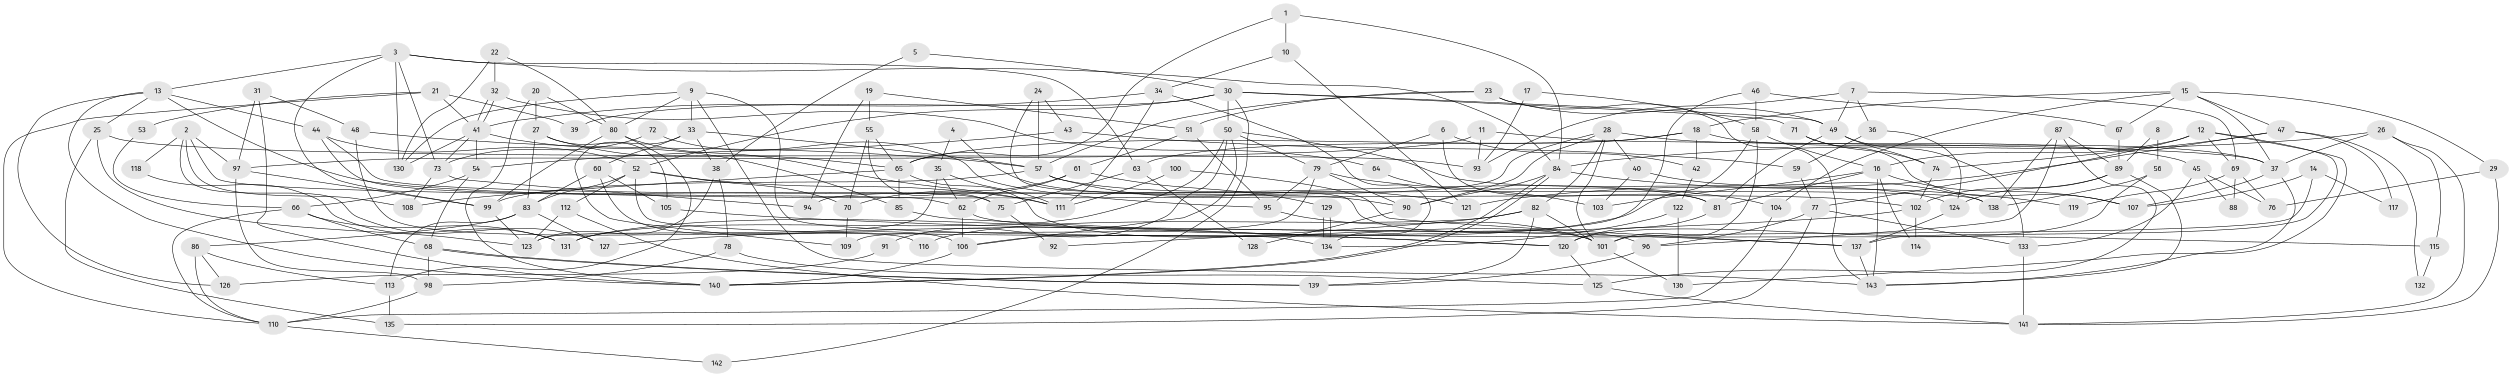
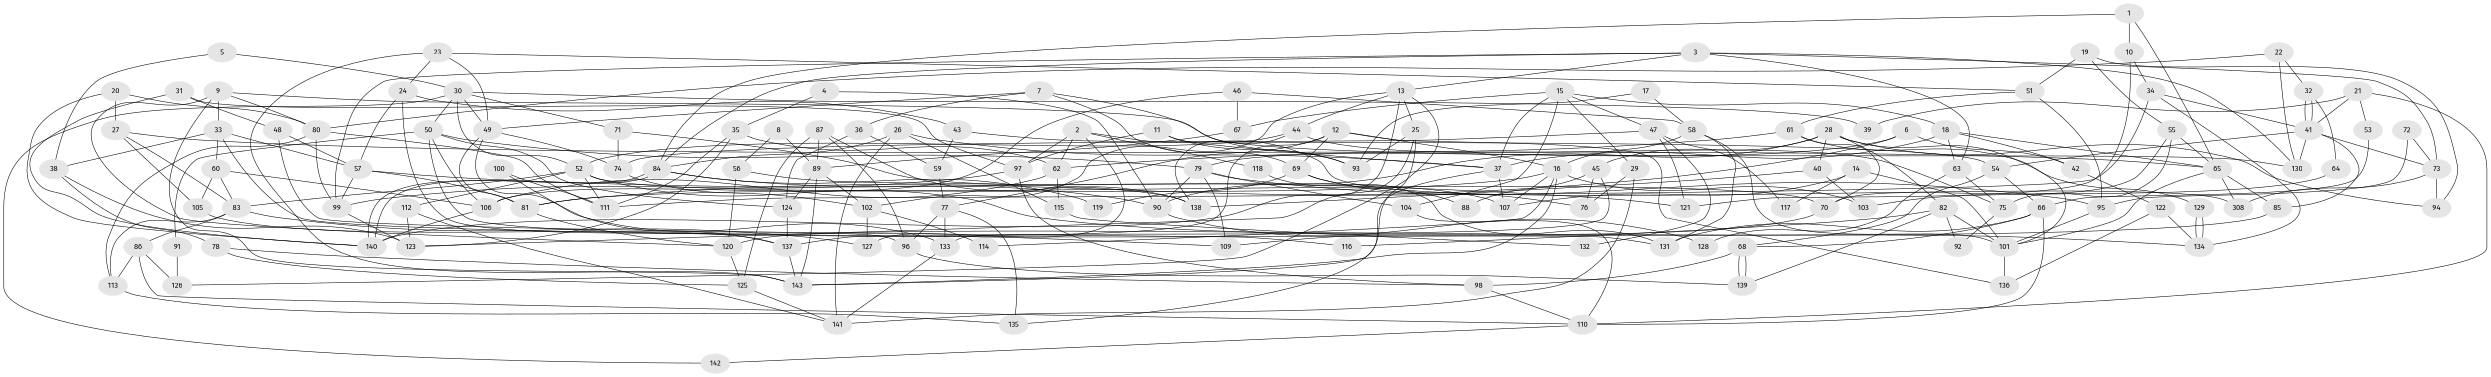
(1258, 106) -> (420, 72)
(408, 208) -> (2238, 208)
